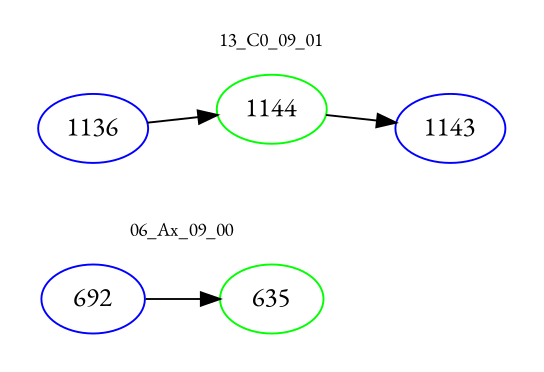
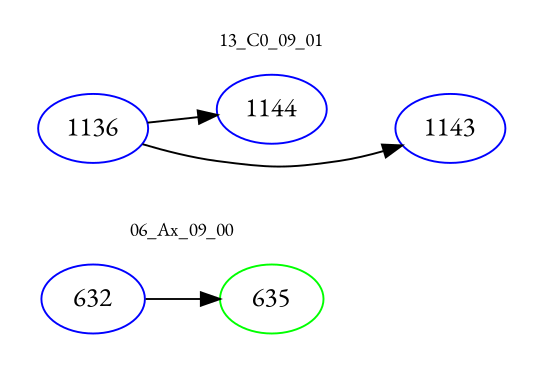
(272, 109) -> (272, 109)
(351, 118) -> (263, 166)
(93, 299) -> (93, 299)
